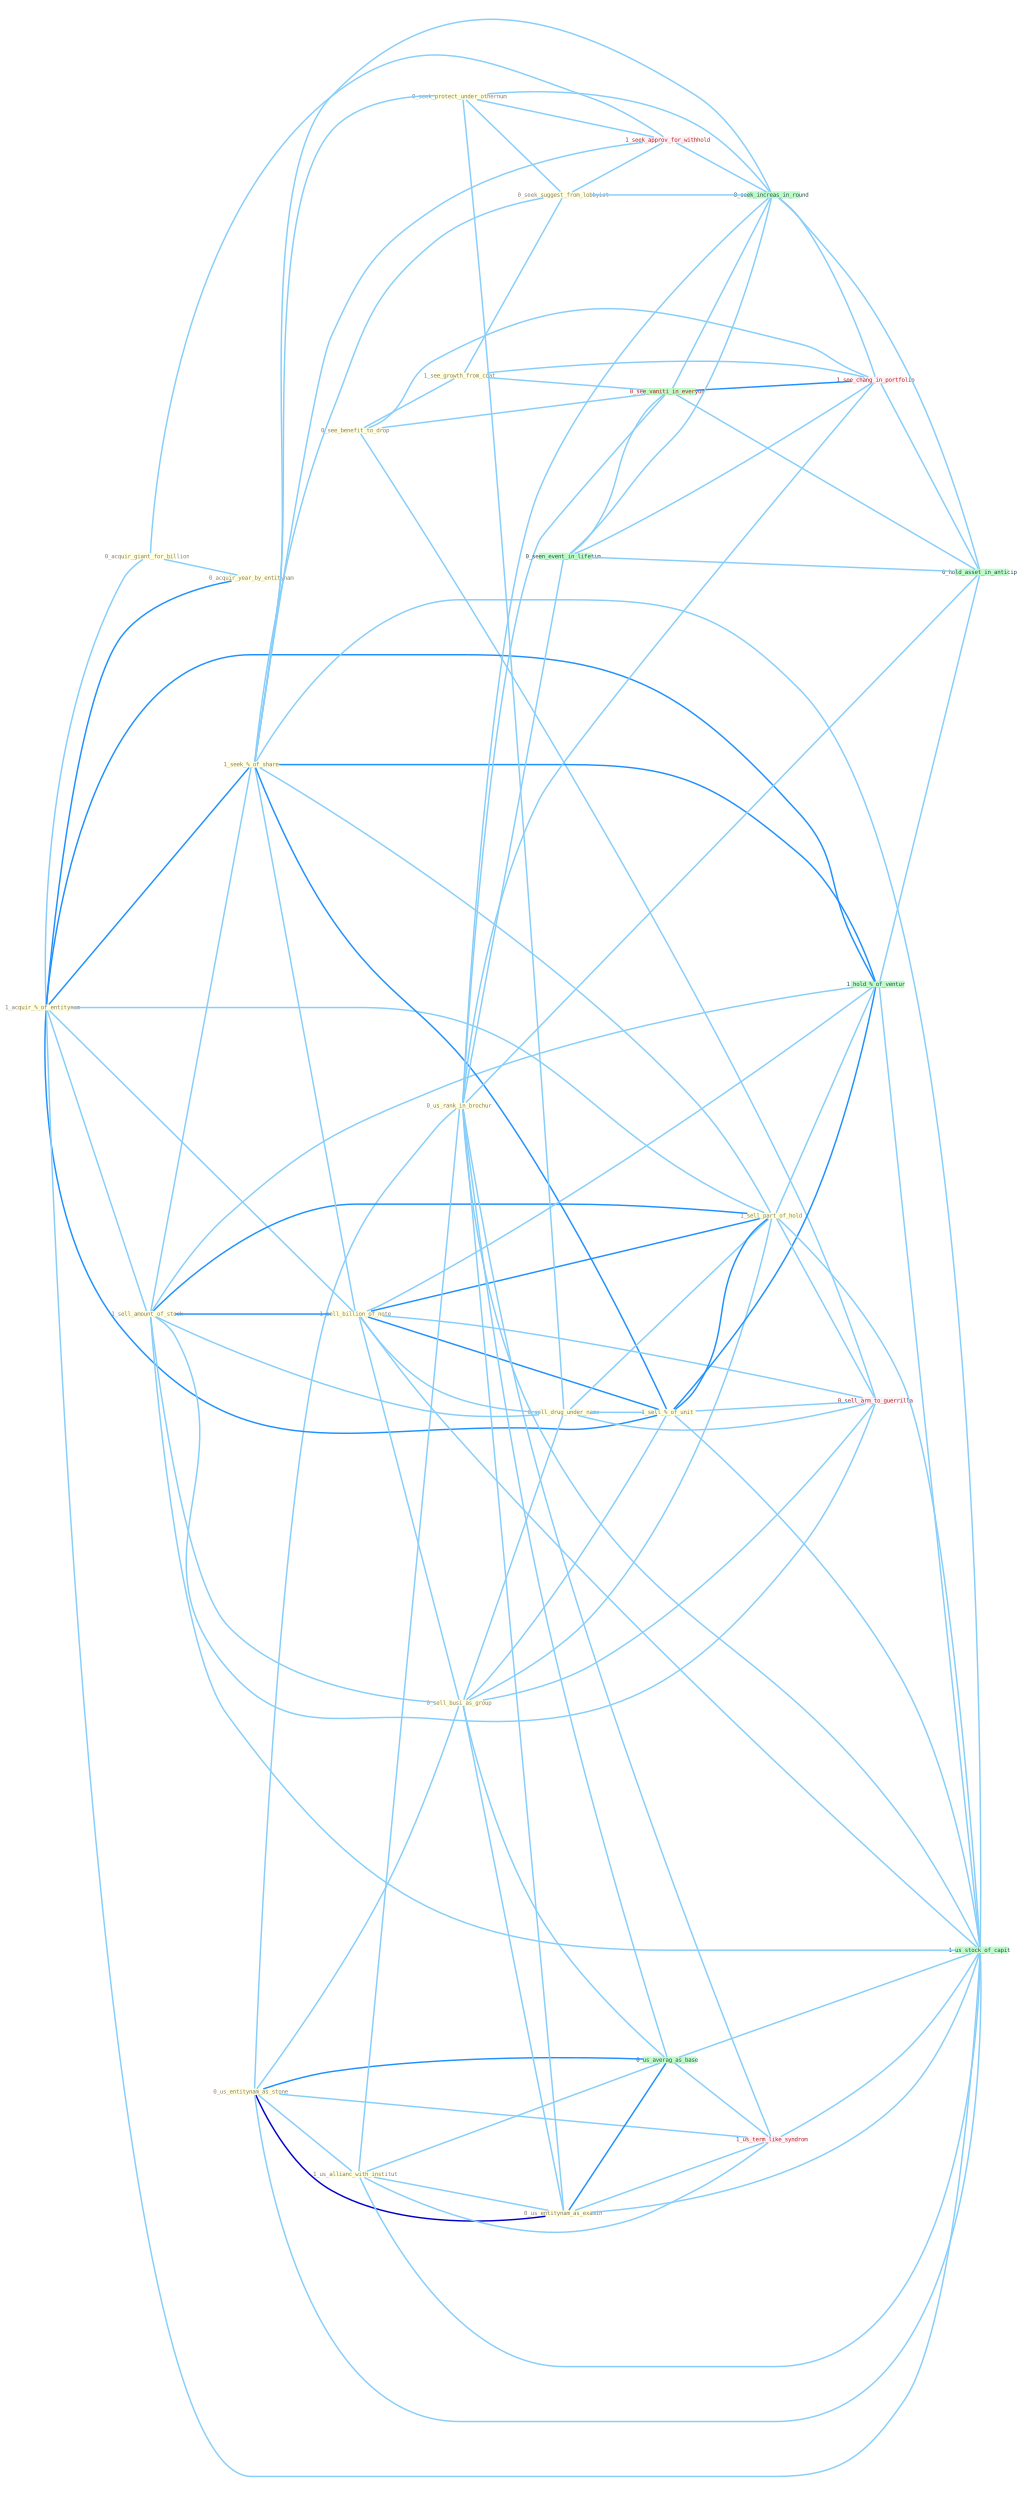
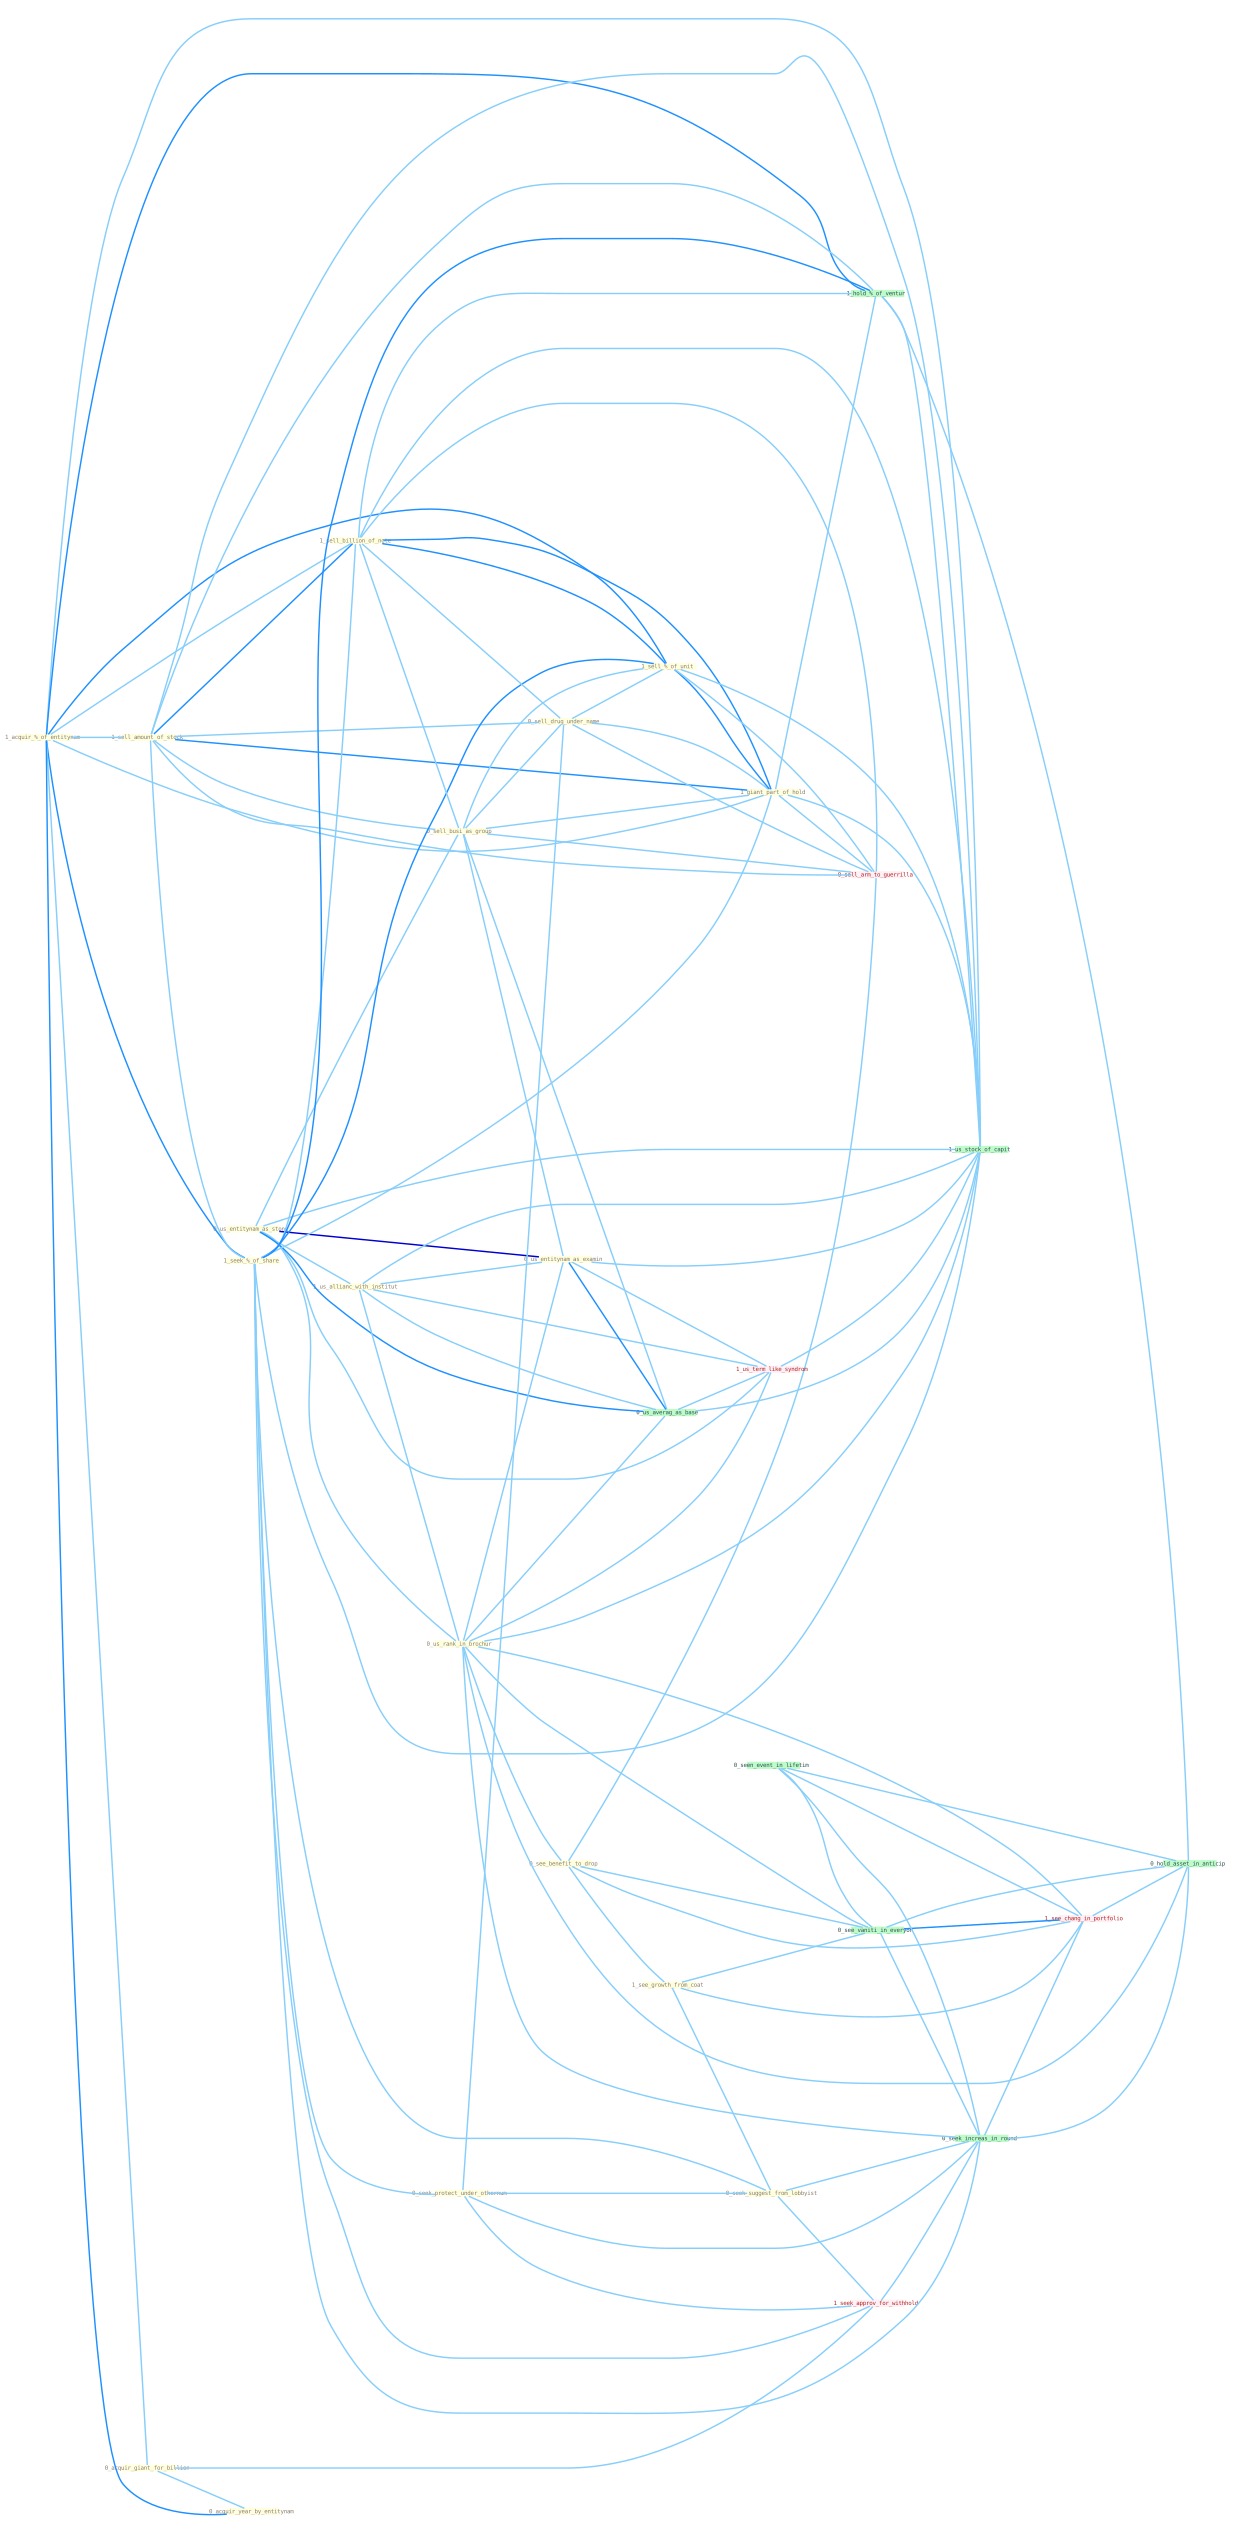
(669, 392) -> (878, 1930)
(513, 831) -> (507, 1763)
(812, 1203) -> none
(774, 1216) -> (774, 792)
